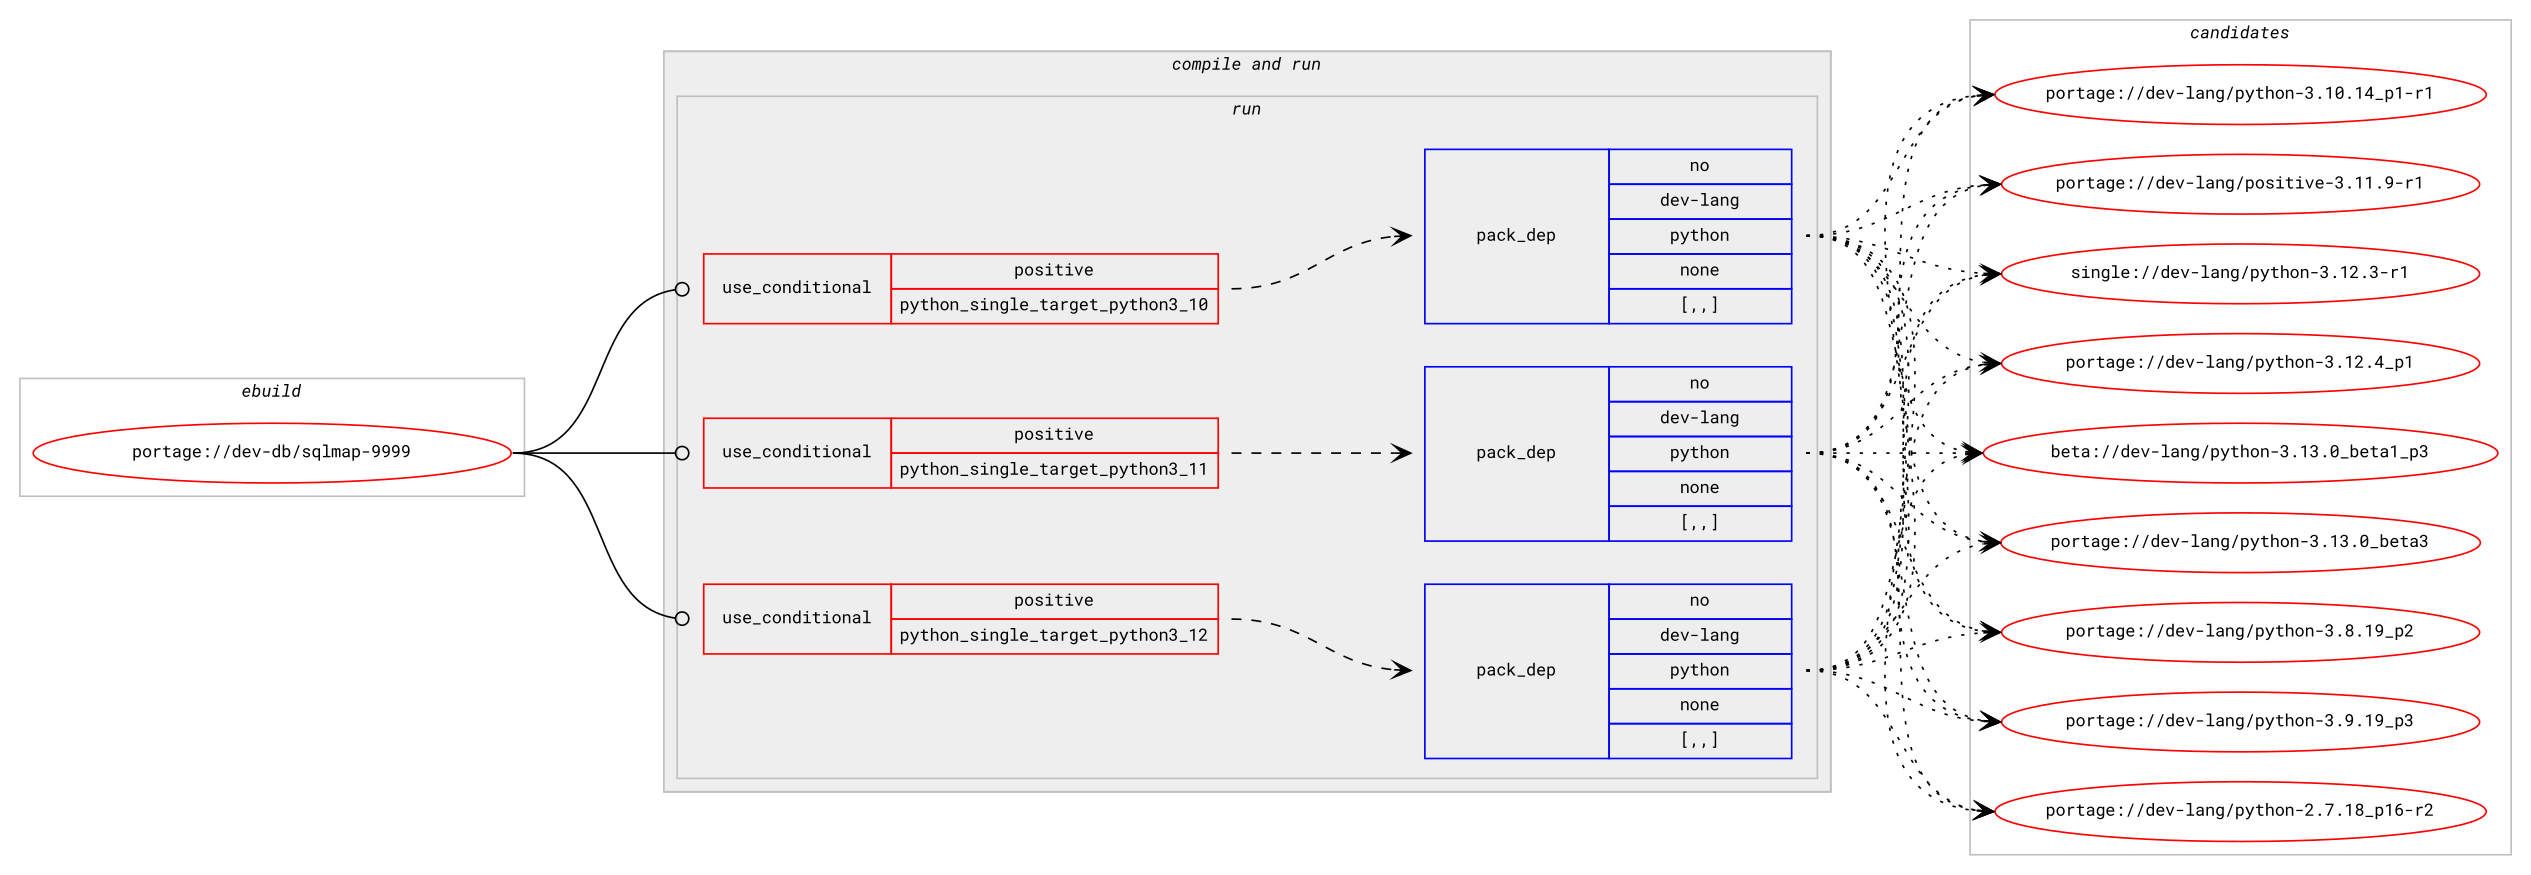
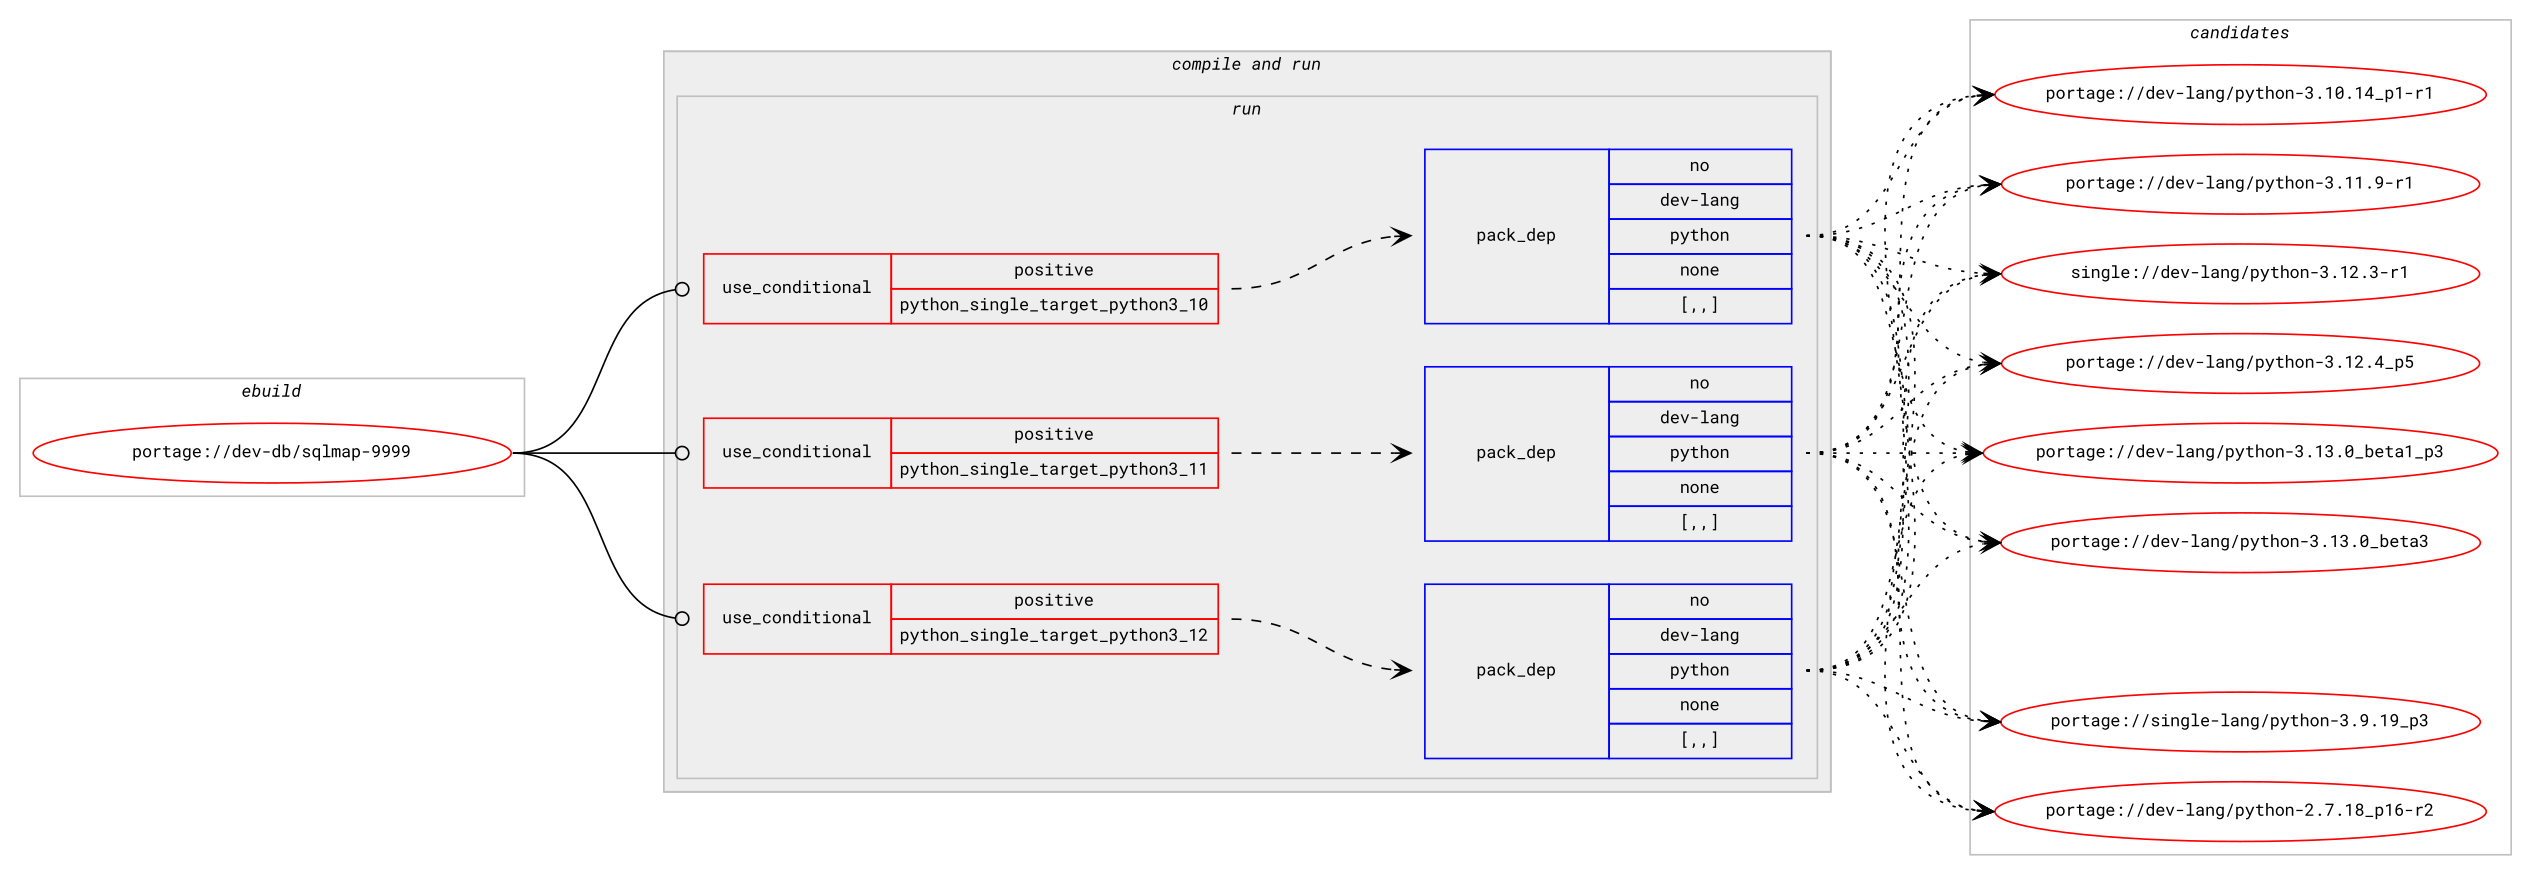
(2241, 184) -> (2241, 184)
(2241, 363) -> (2241, 363)
(2241, 453) -> (2241, 453)
(2241, 632) -> none
(2241, 722) -> (2241, 722)
